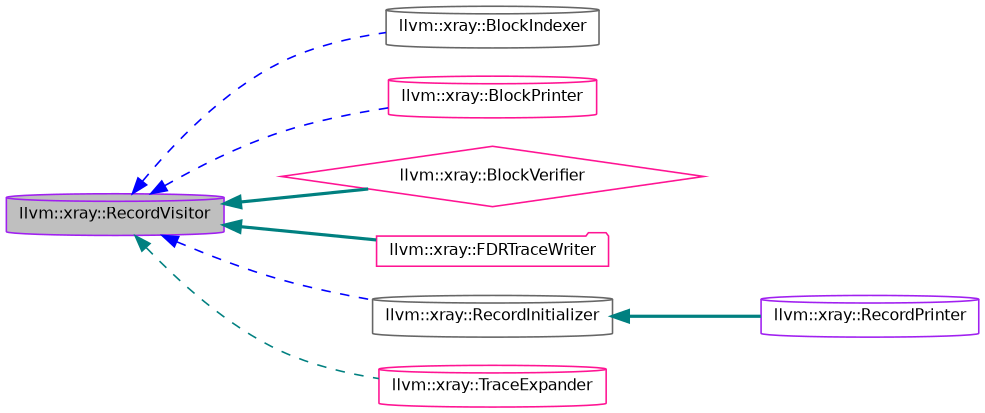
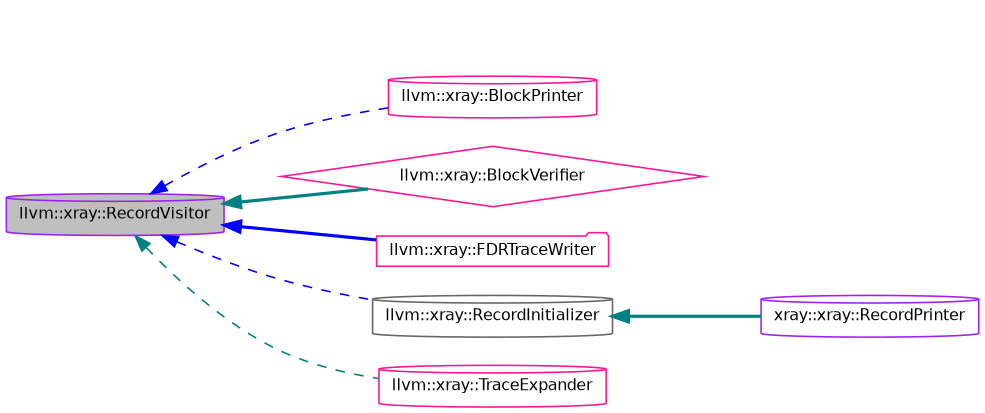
(493, 27) -> none
(308, 233) -> (308, 233)
(870, 316) -> (870, 316)
